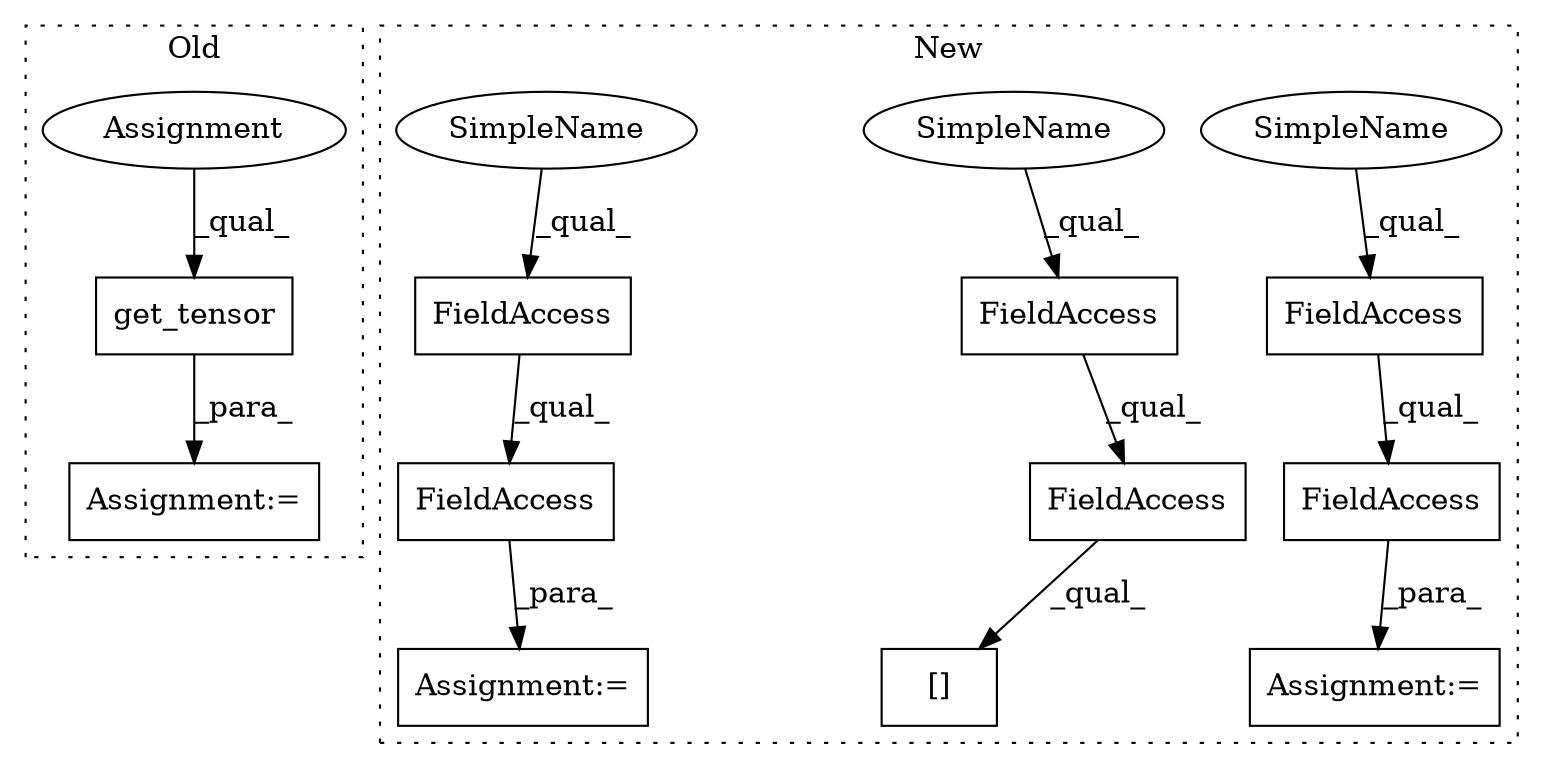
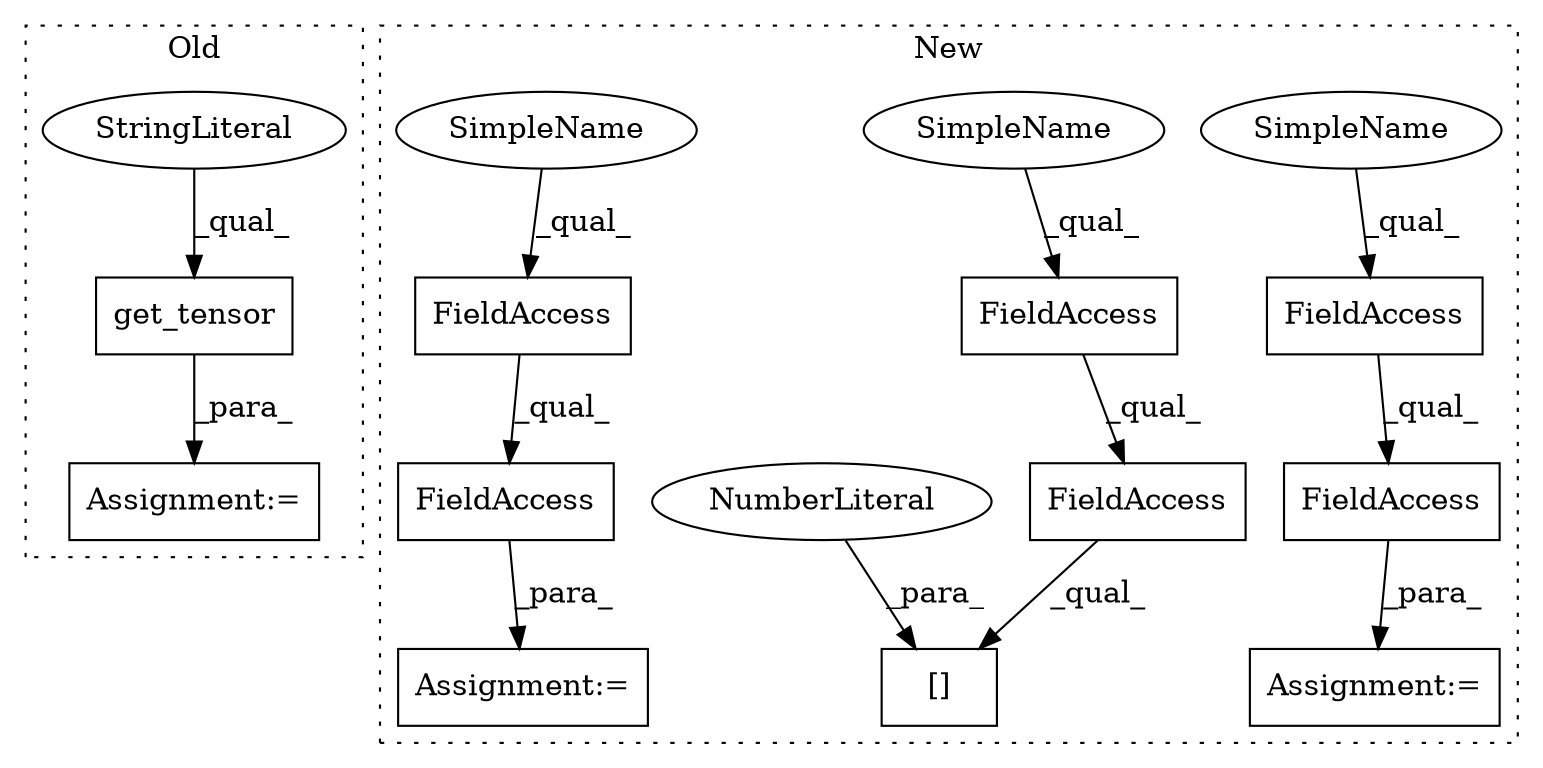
(194, 130) -> (194, 130)
none -> (822, 502)
